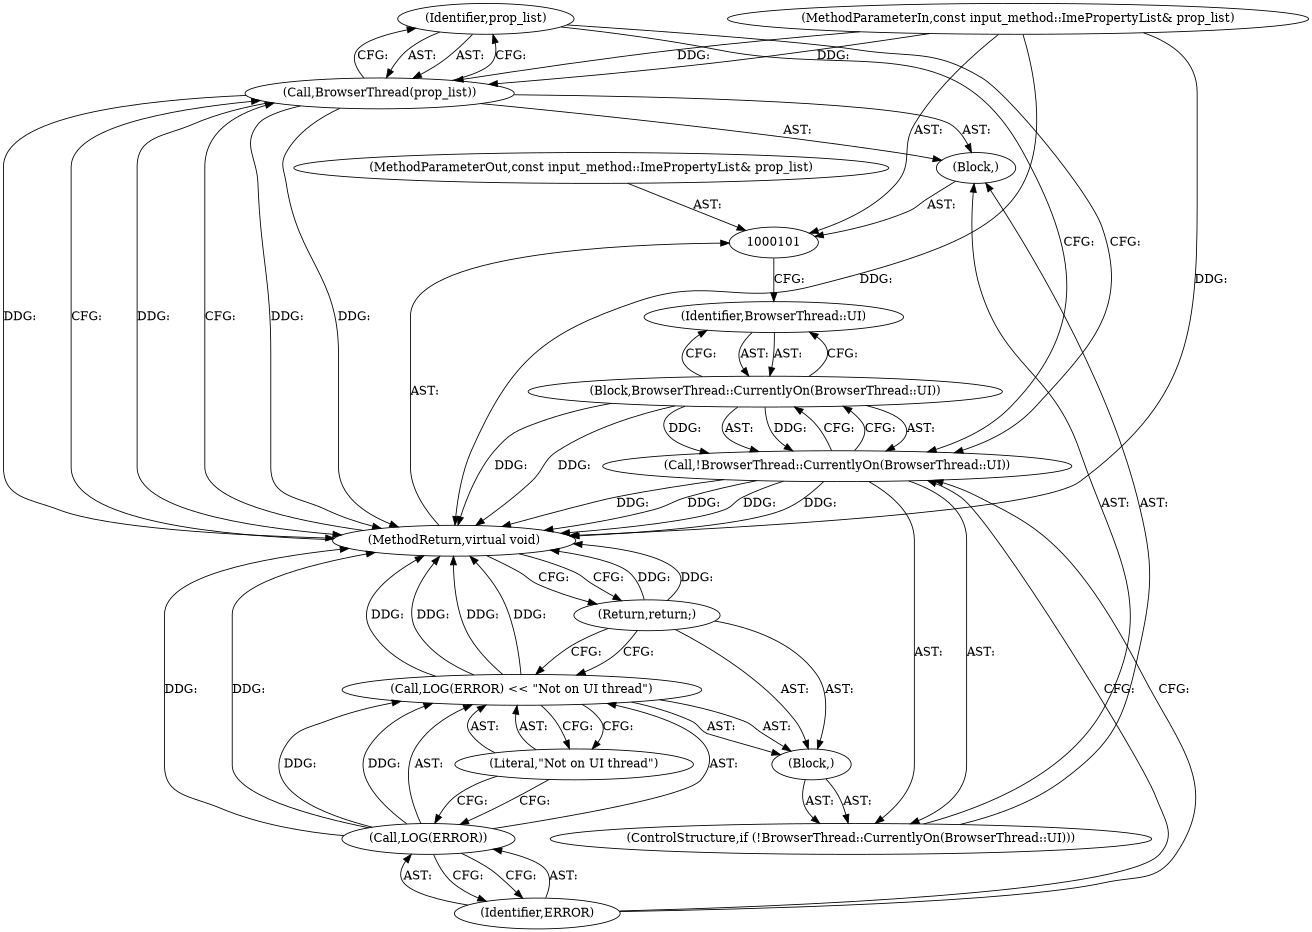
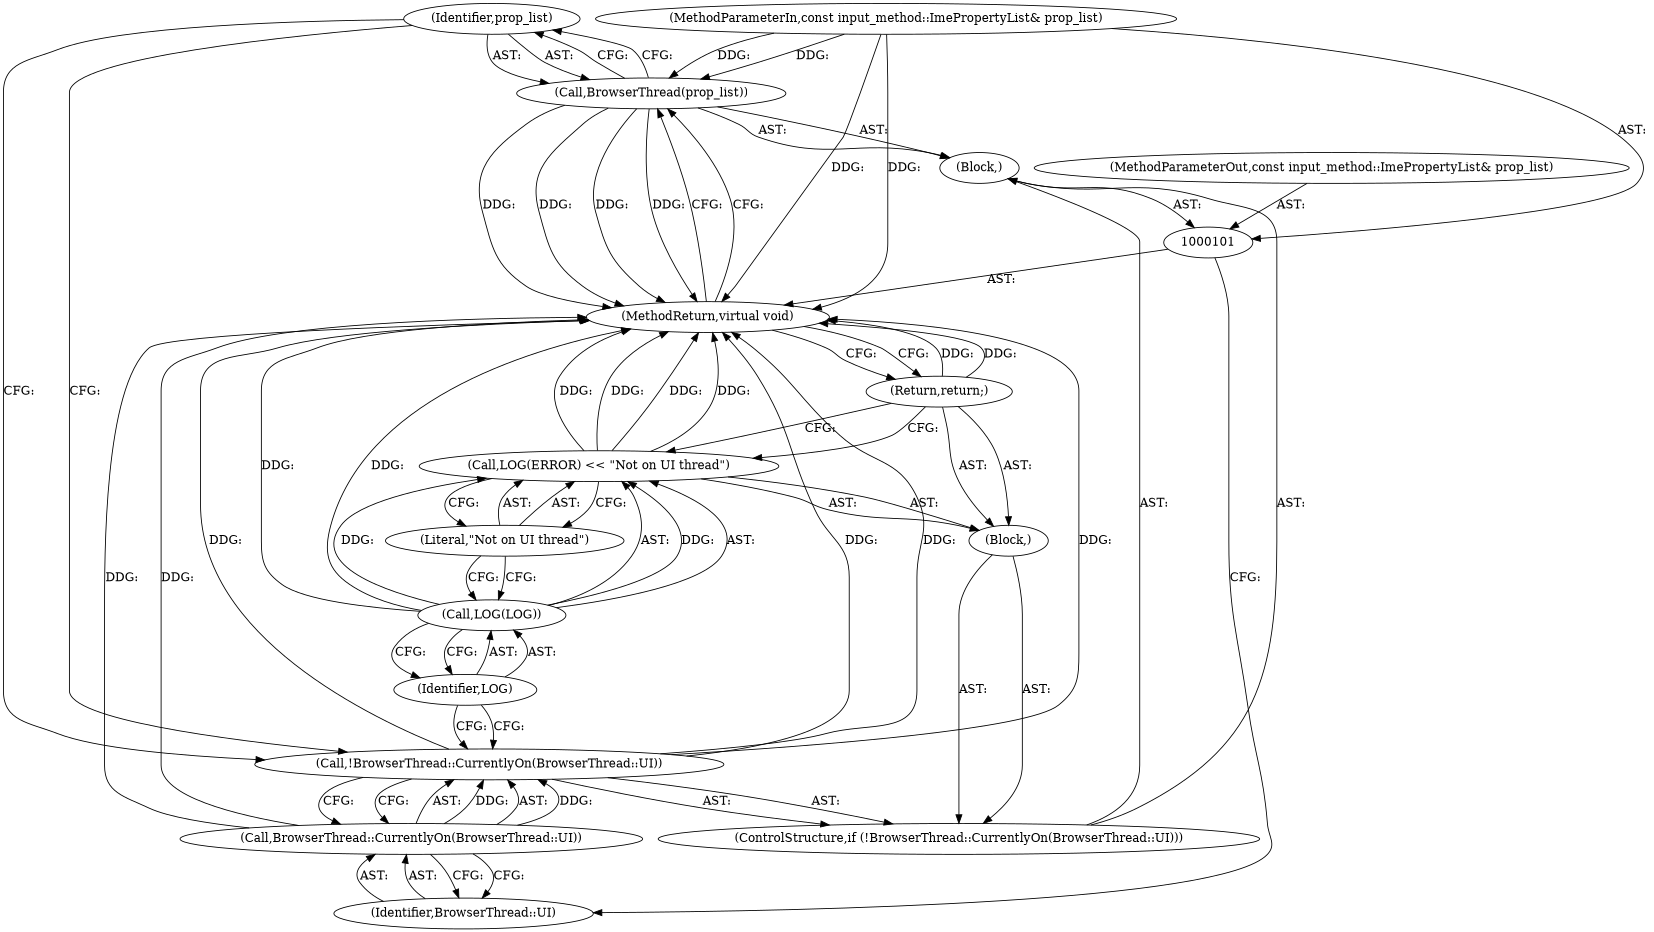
(449, 277) -> (980, 277)
(765, 392) -> (411, 839)
(428, 839) -> (492, 615)
(537, 914) -> (465, 690)
